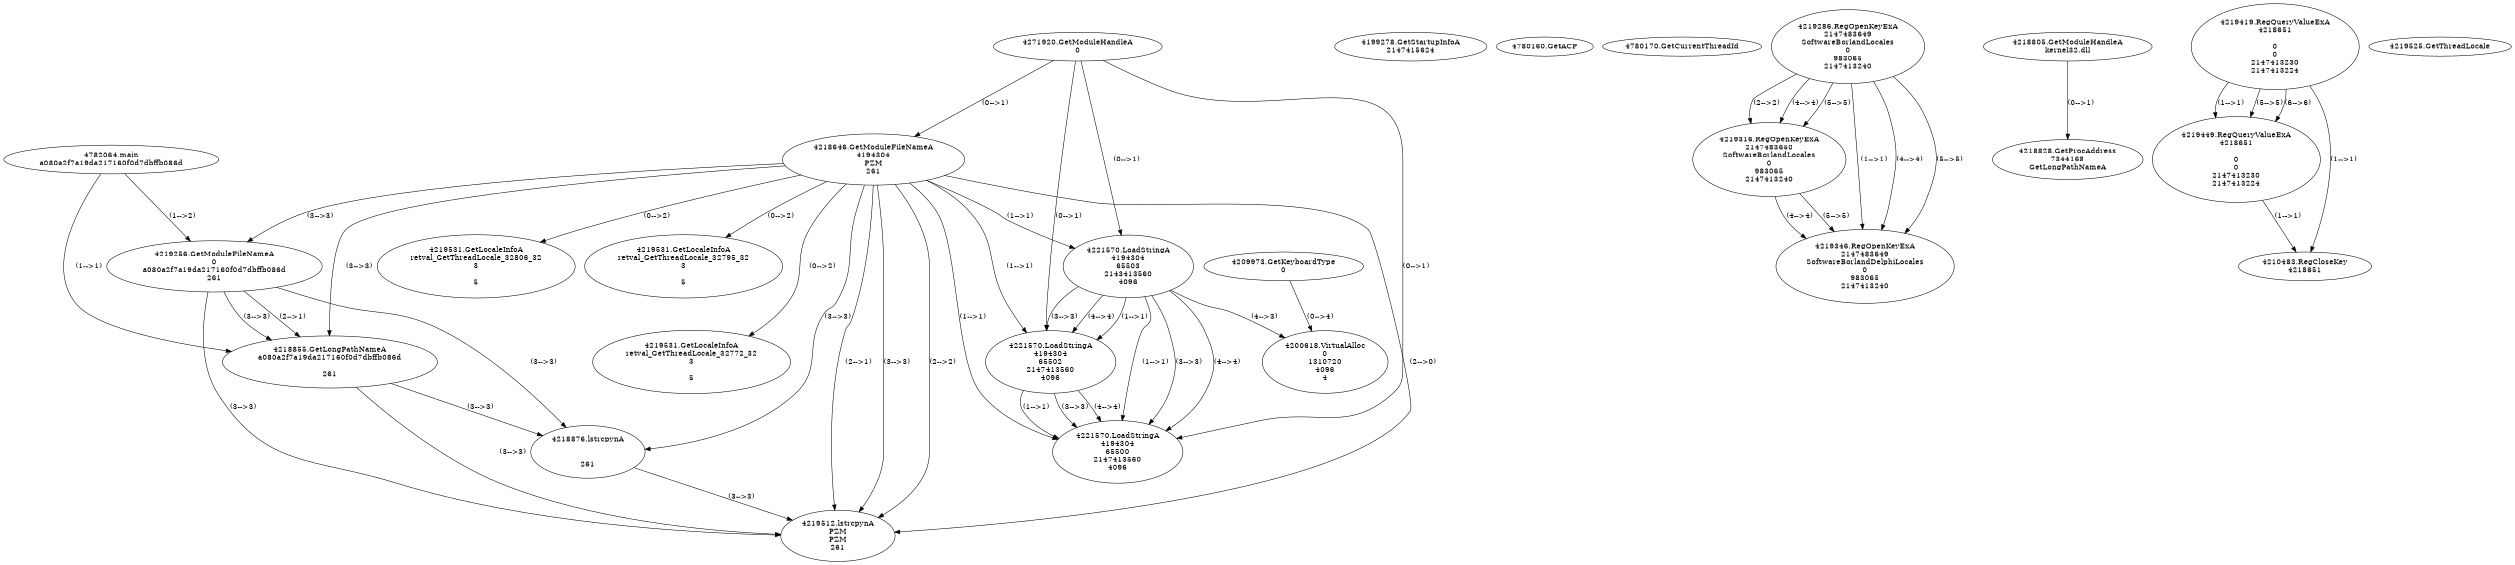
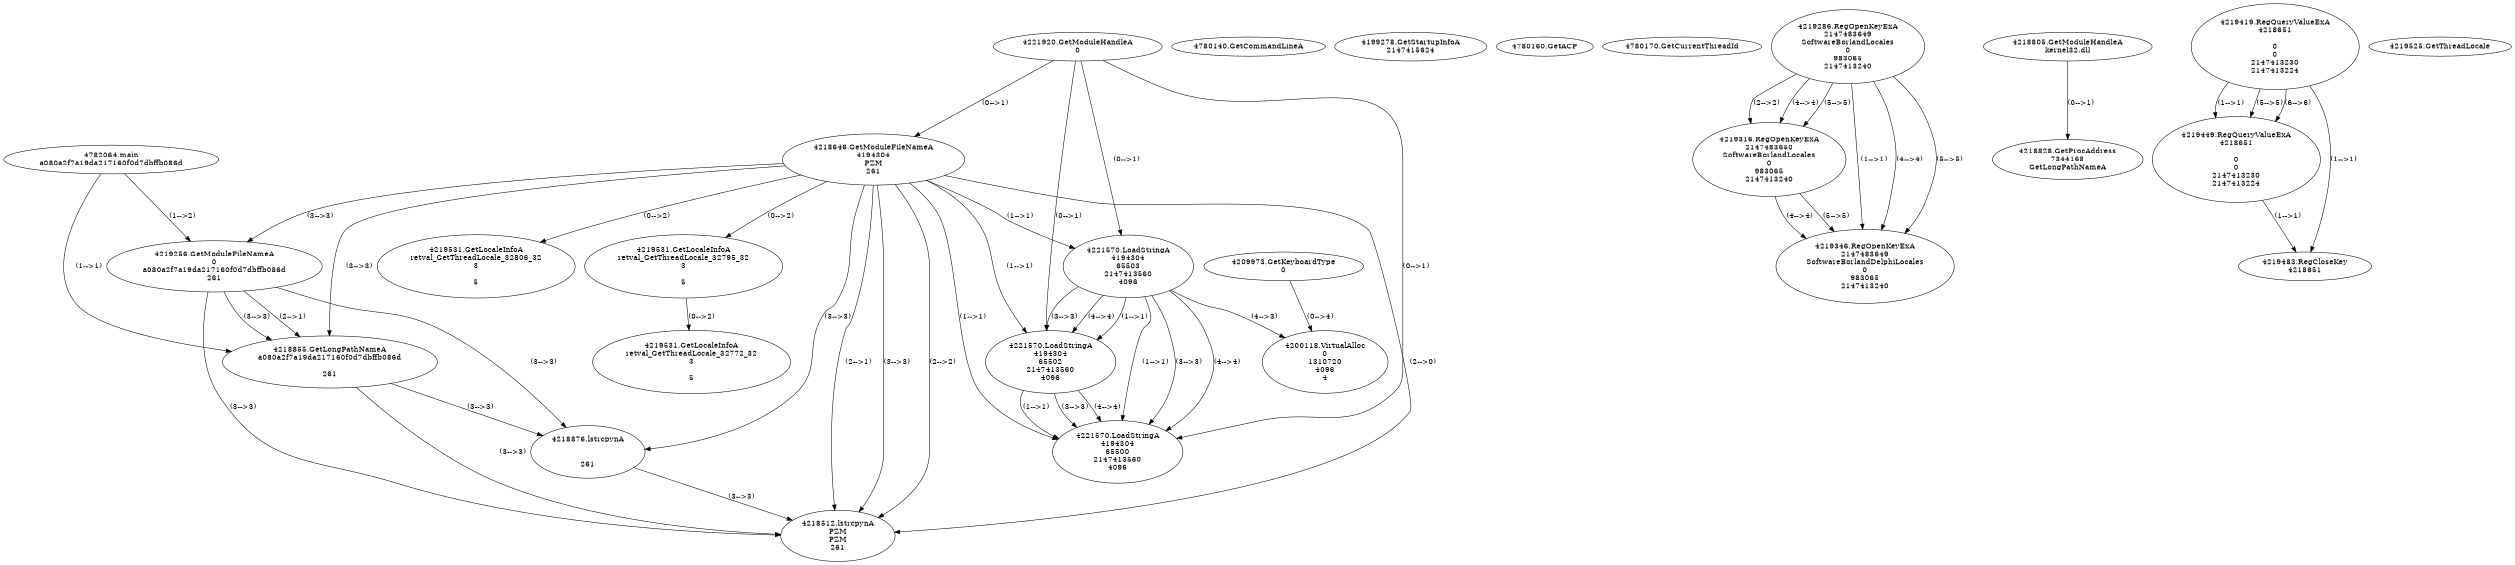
(1078, 47) -> (1078, 47)
none -> (1249, 47)
(800, 260) -> (687, 311)
(1128, 266) -> (1128, 266)
(2305, 266) -> (2305, 266)
(1325, 362) -> (1325, 362)
(838, 536) -> (838, 536)
